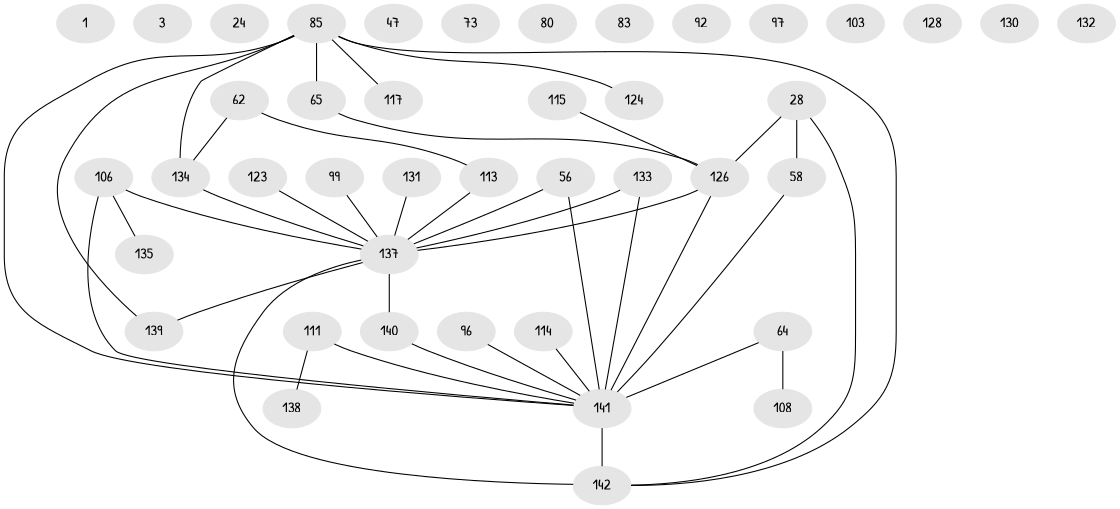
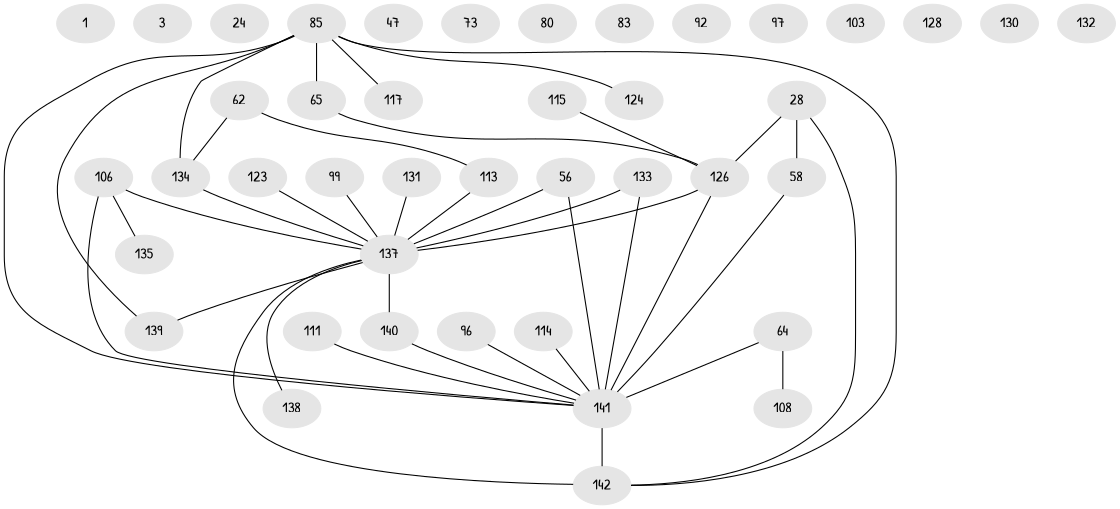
(302, 370) -> (281, 303)
